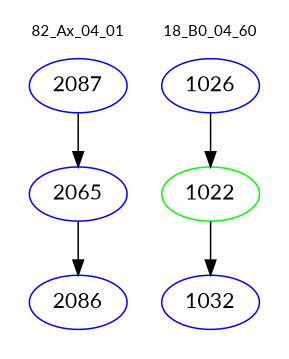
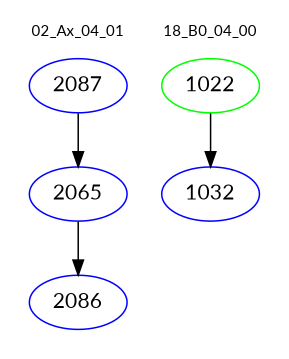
(78, 32) -> (78, 32)
(211, 32) -> (211, 32)
(211, 86) -> none
